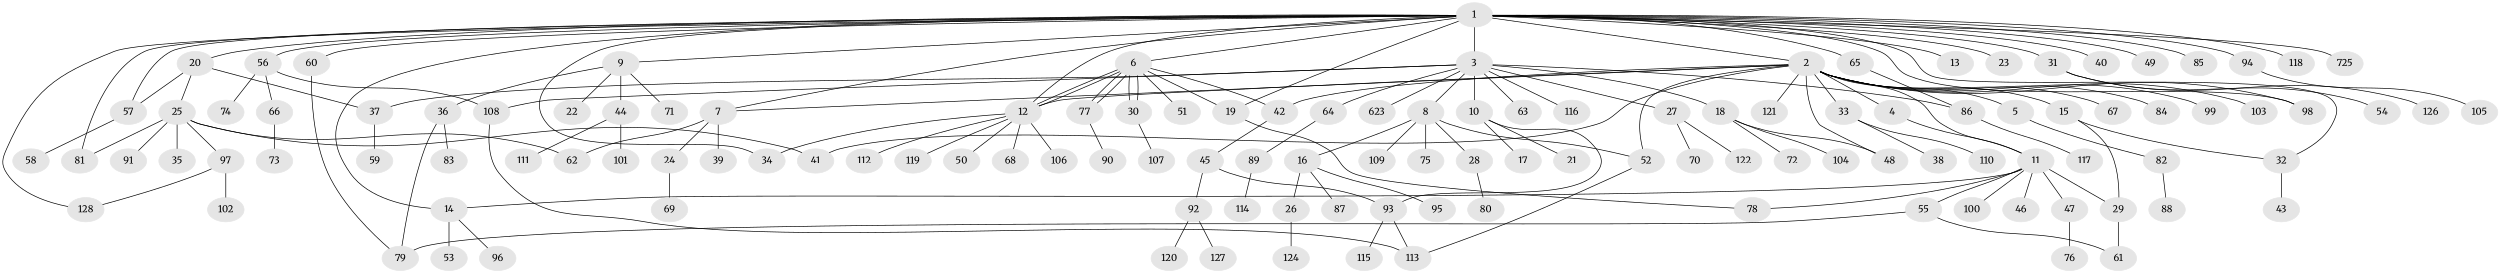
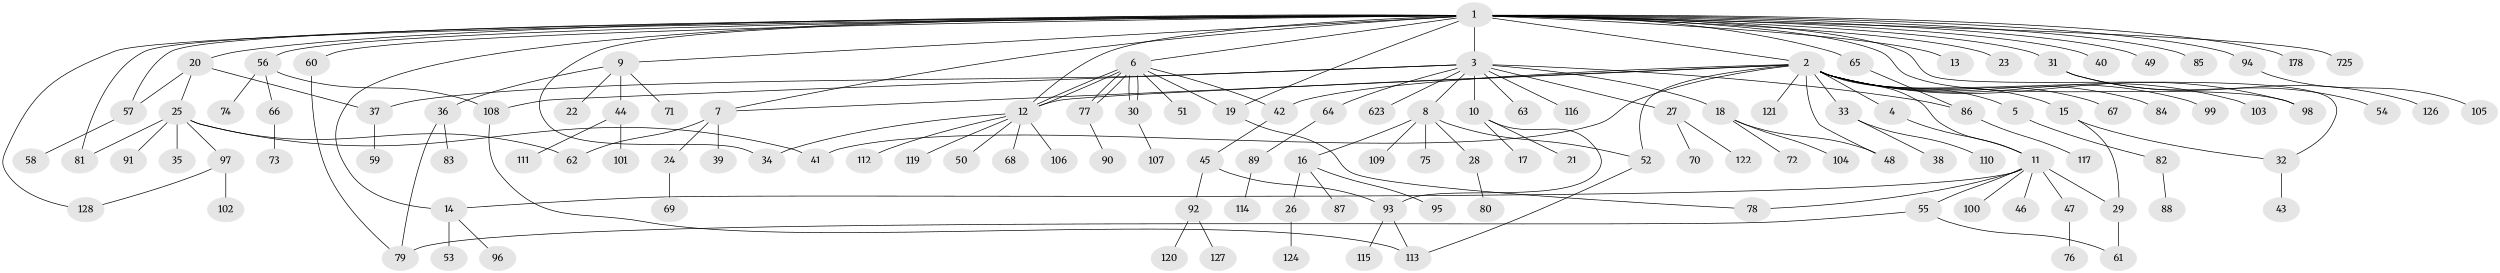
(2296, 64) -> (2296, 64)
